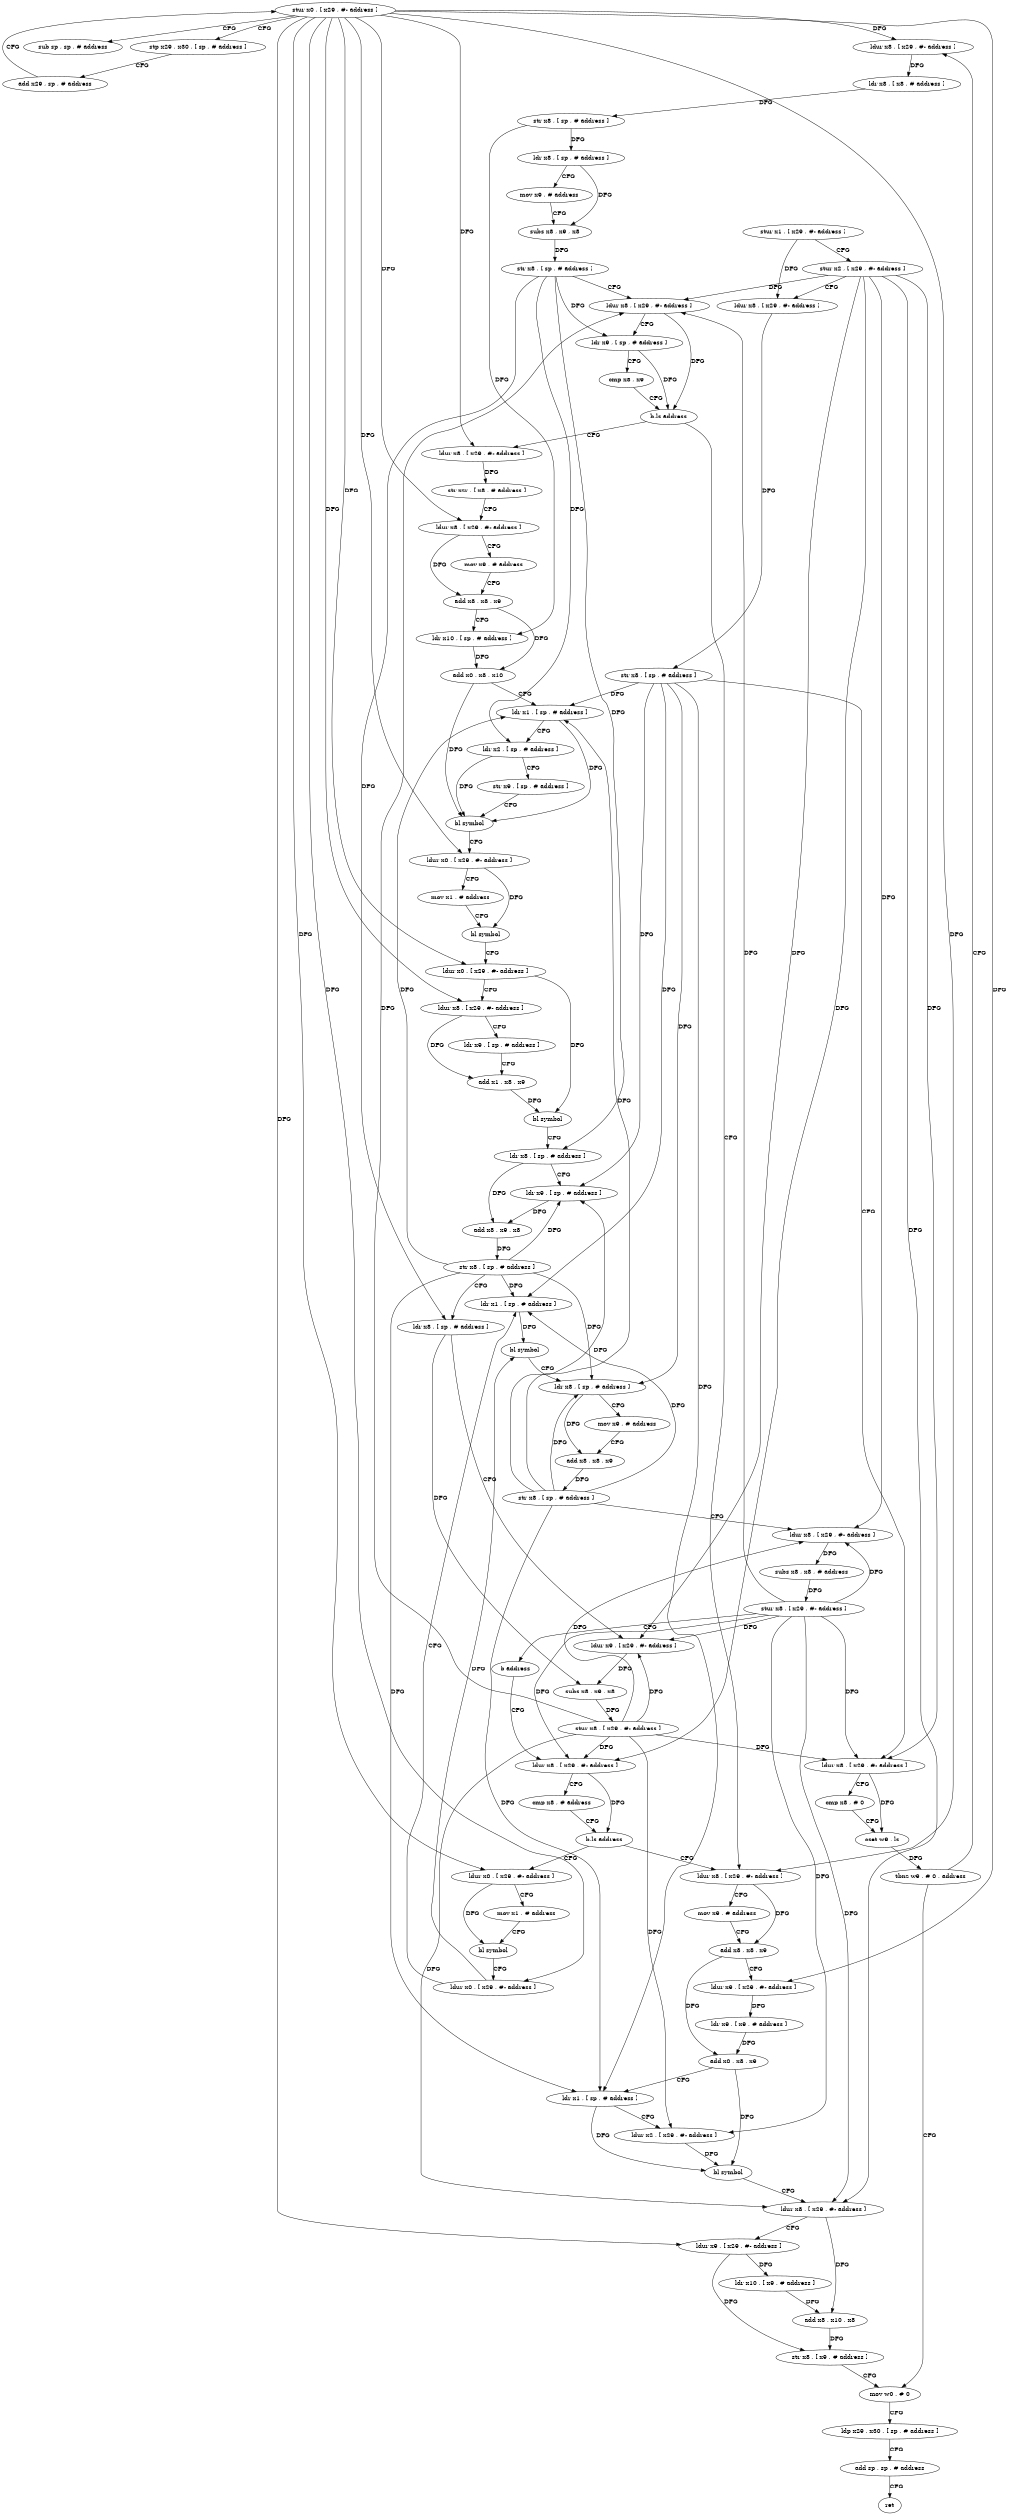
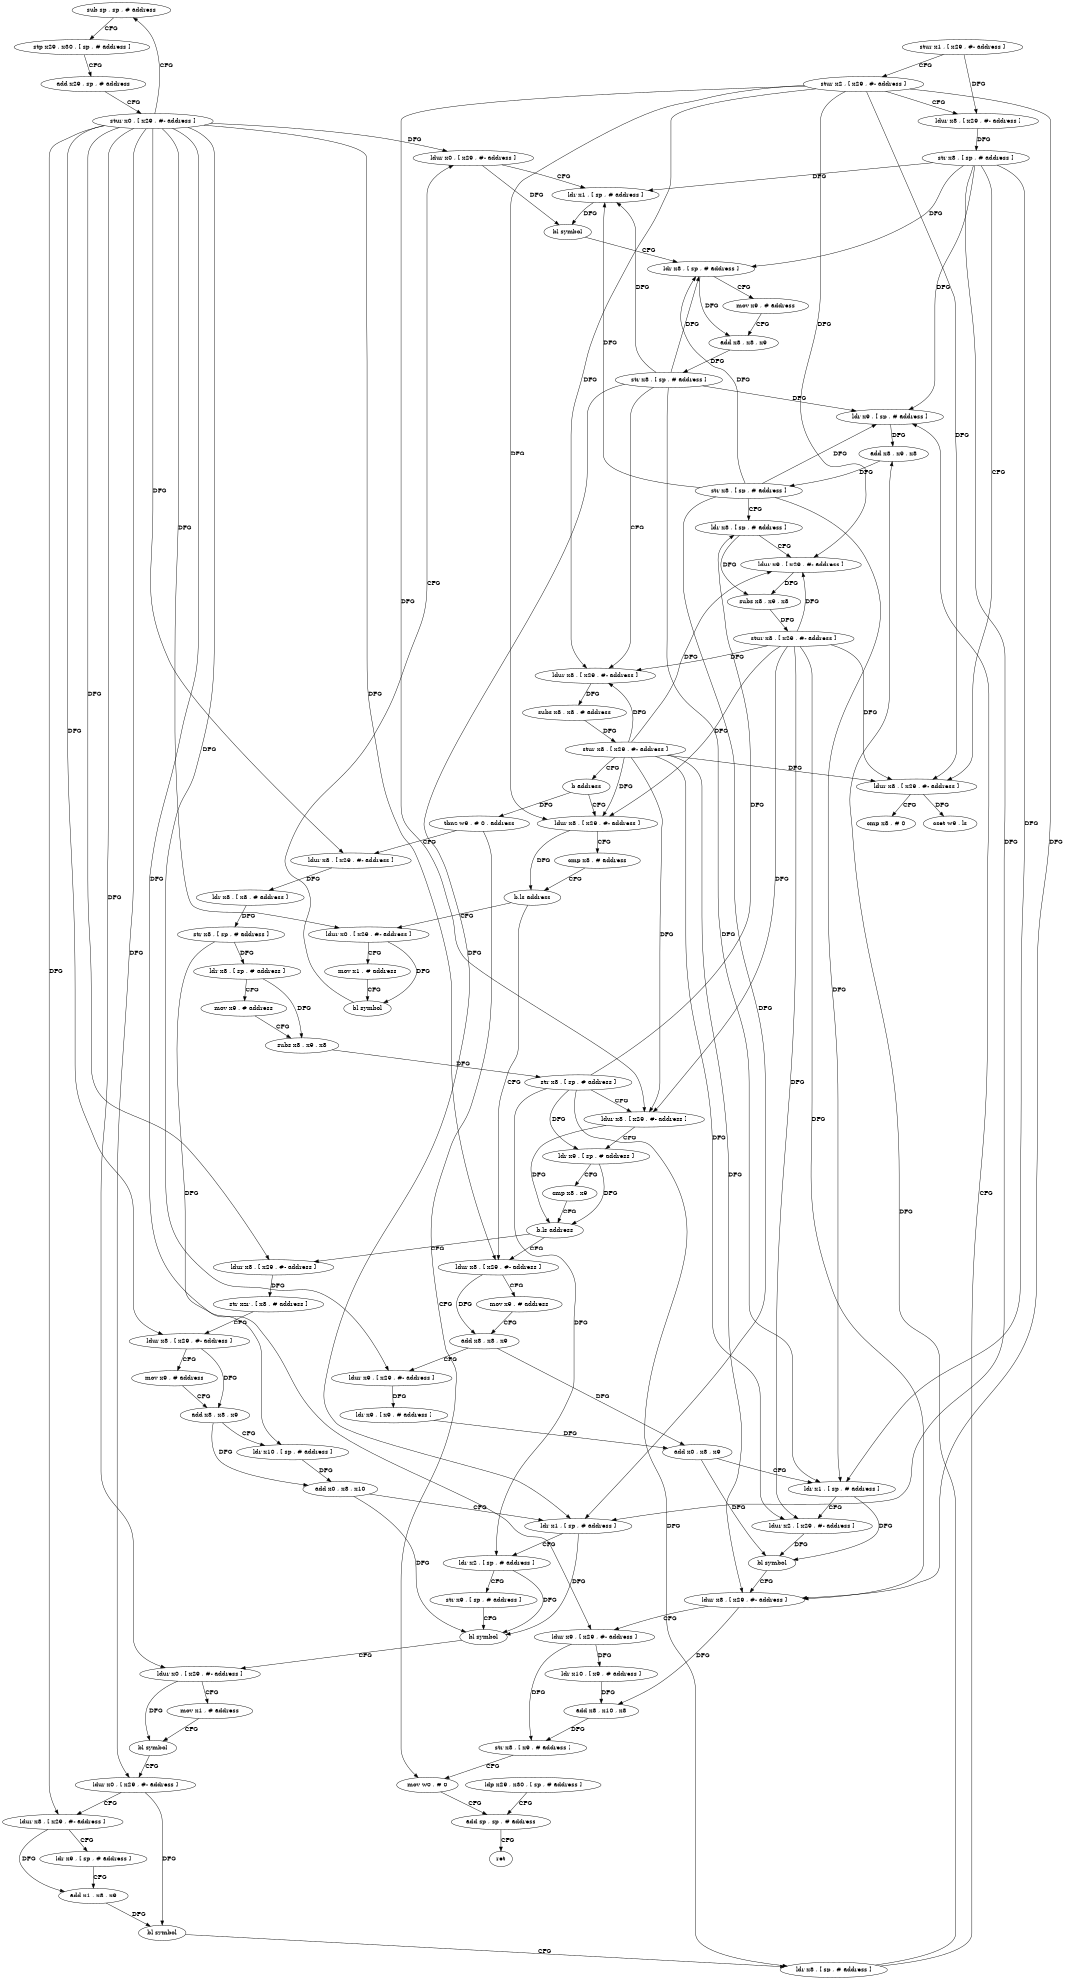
(259, 25) -> (103, 27)
(862, 1820) -> none
(904, 1857) -> (537, 804)
(890, 2411) -> (462, 1802)
